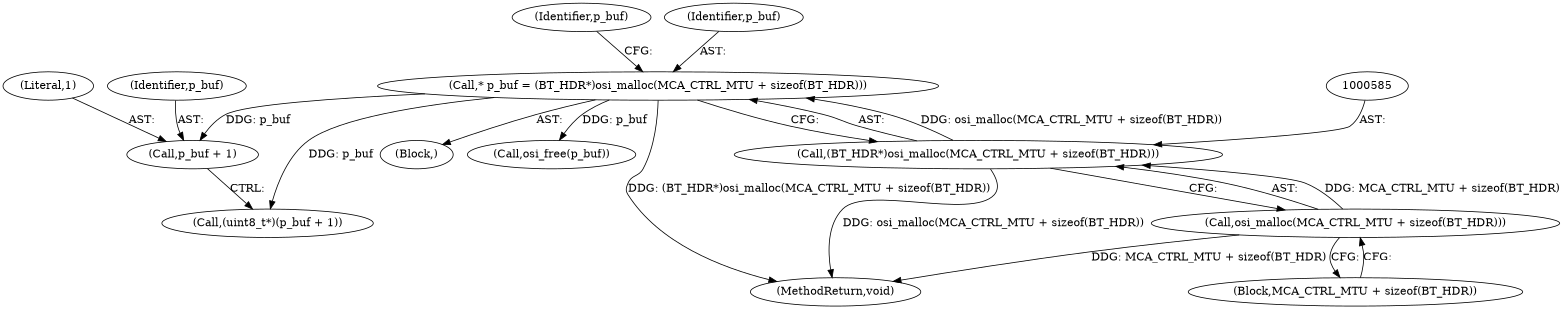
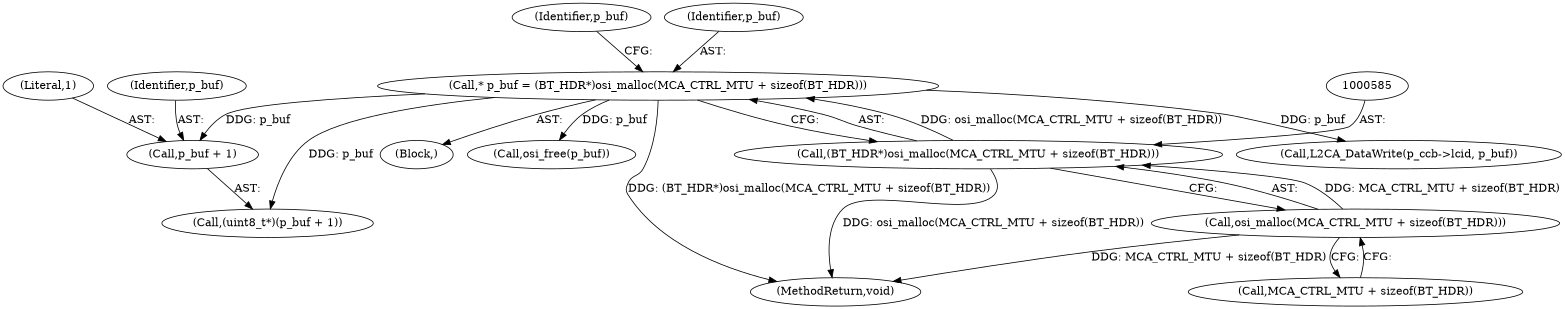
none -> (1399, 155)
(249, 189) -> (249, 189)
(1355, 292) -> (1355, 292)
